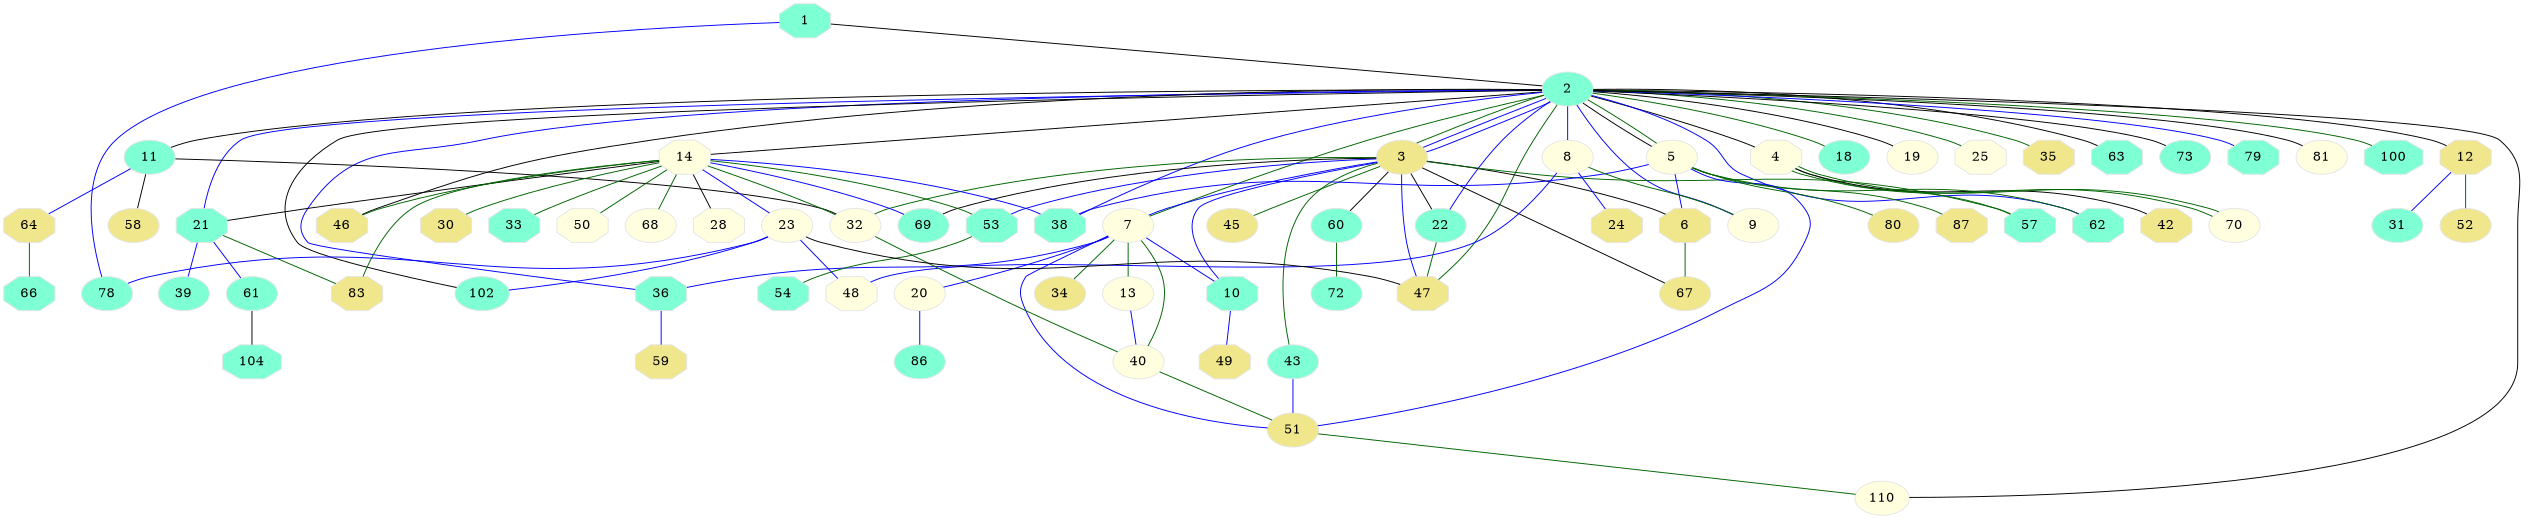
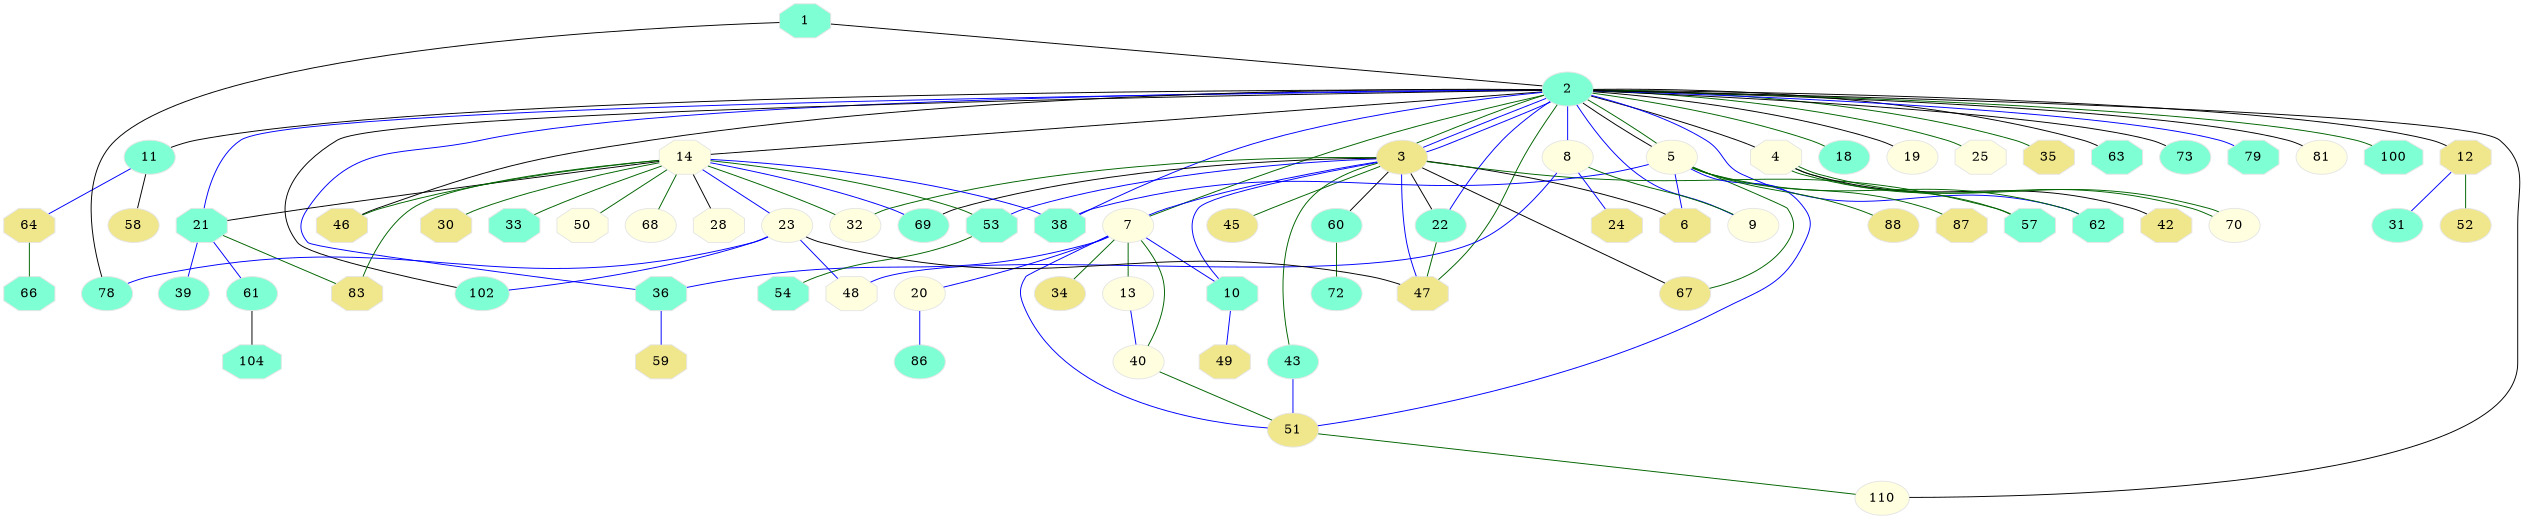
(369, 59) -> (369, 59)
(507, 173) -> none
(1893, 225) -> (1893, 225)
(1685, 260) -> (1793, 220)
(995, 296) -> none
